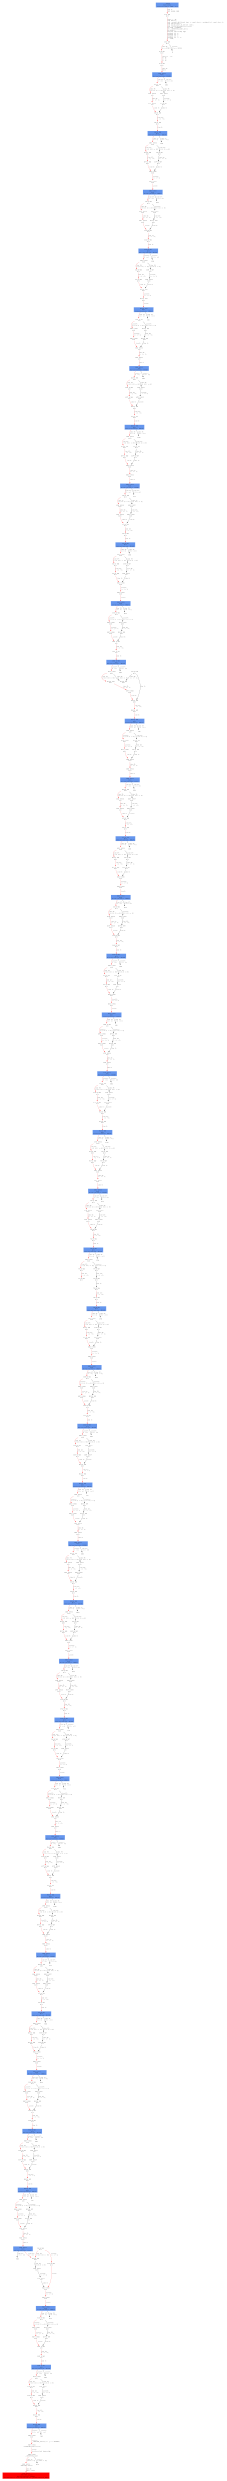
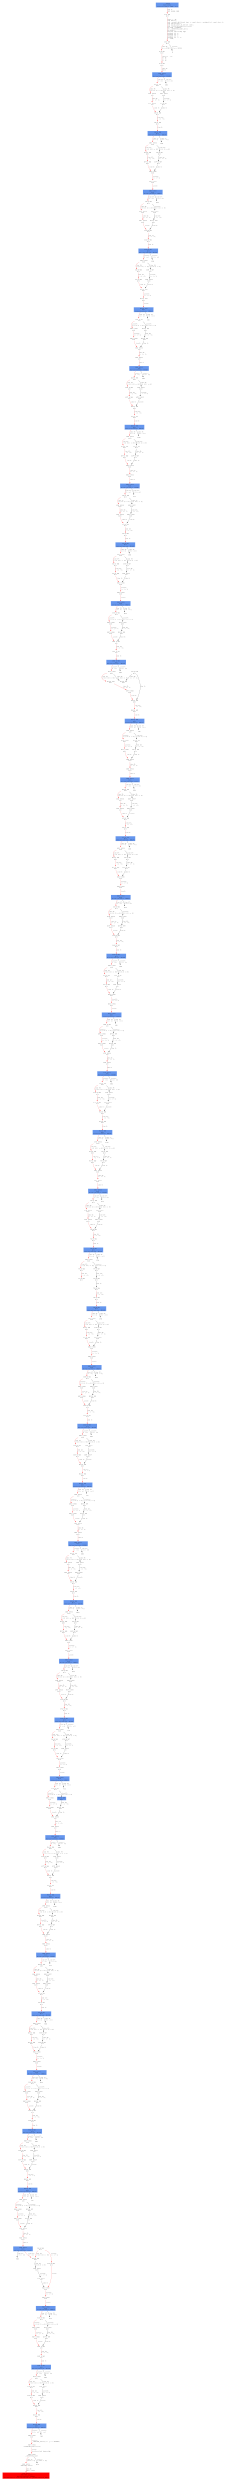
(62, 1798) -> (62, 1798)
